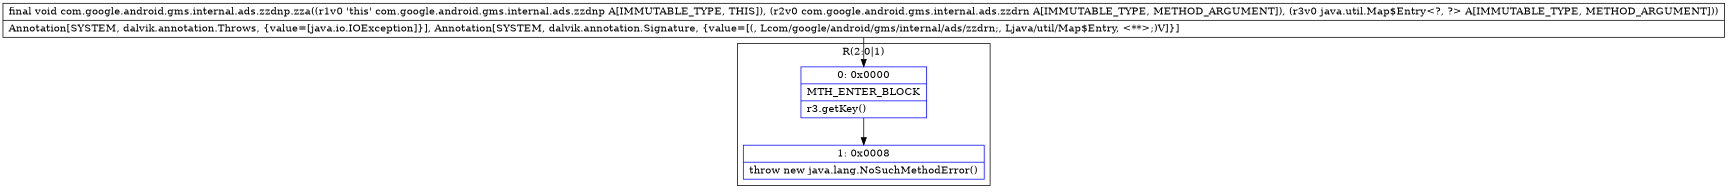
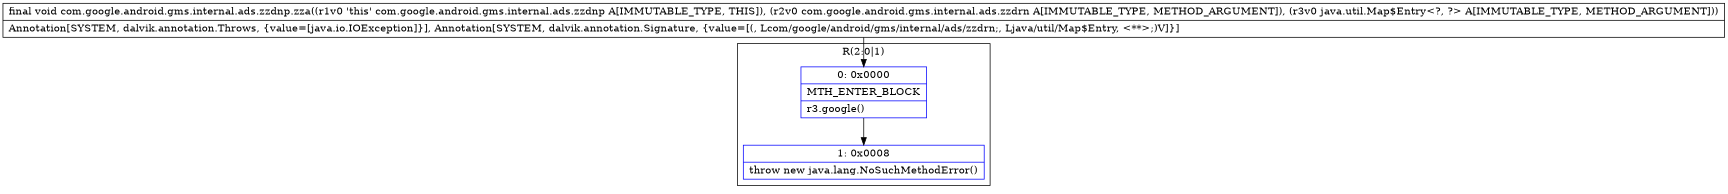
(837, 109) -> (836, 109)
